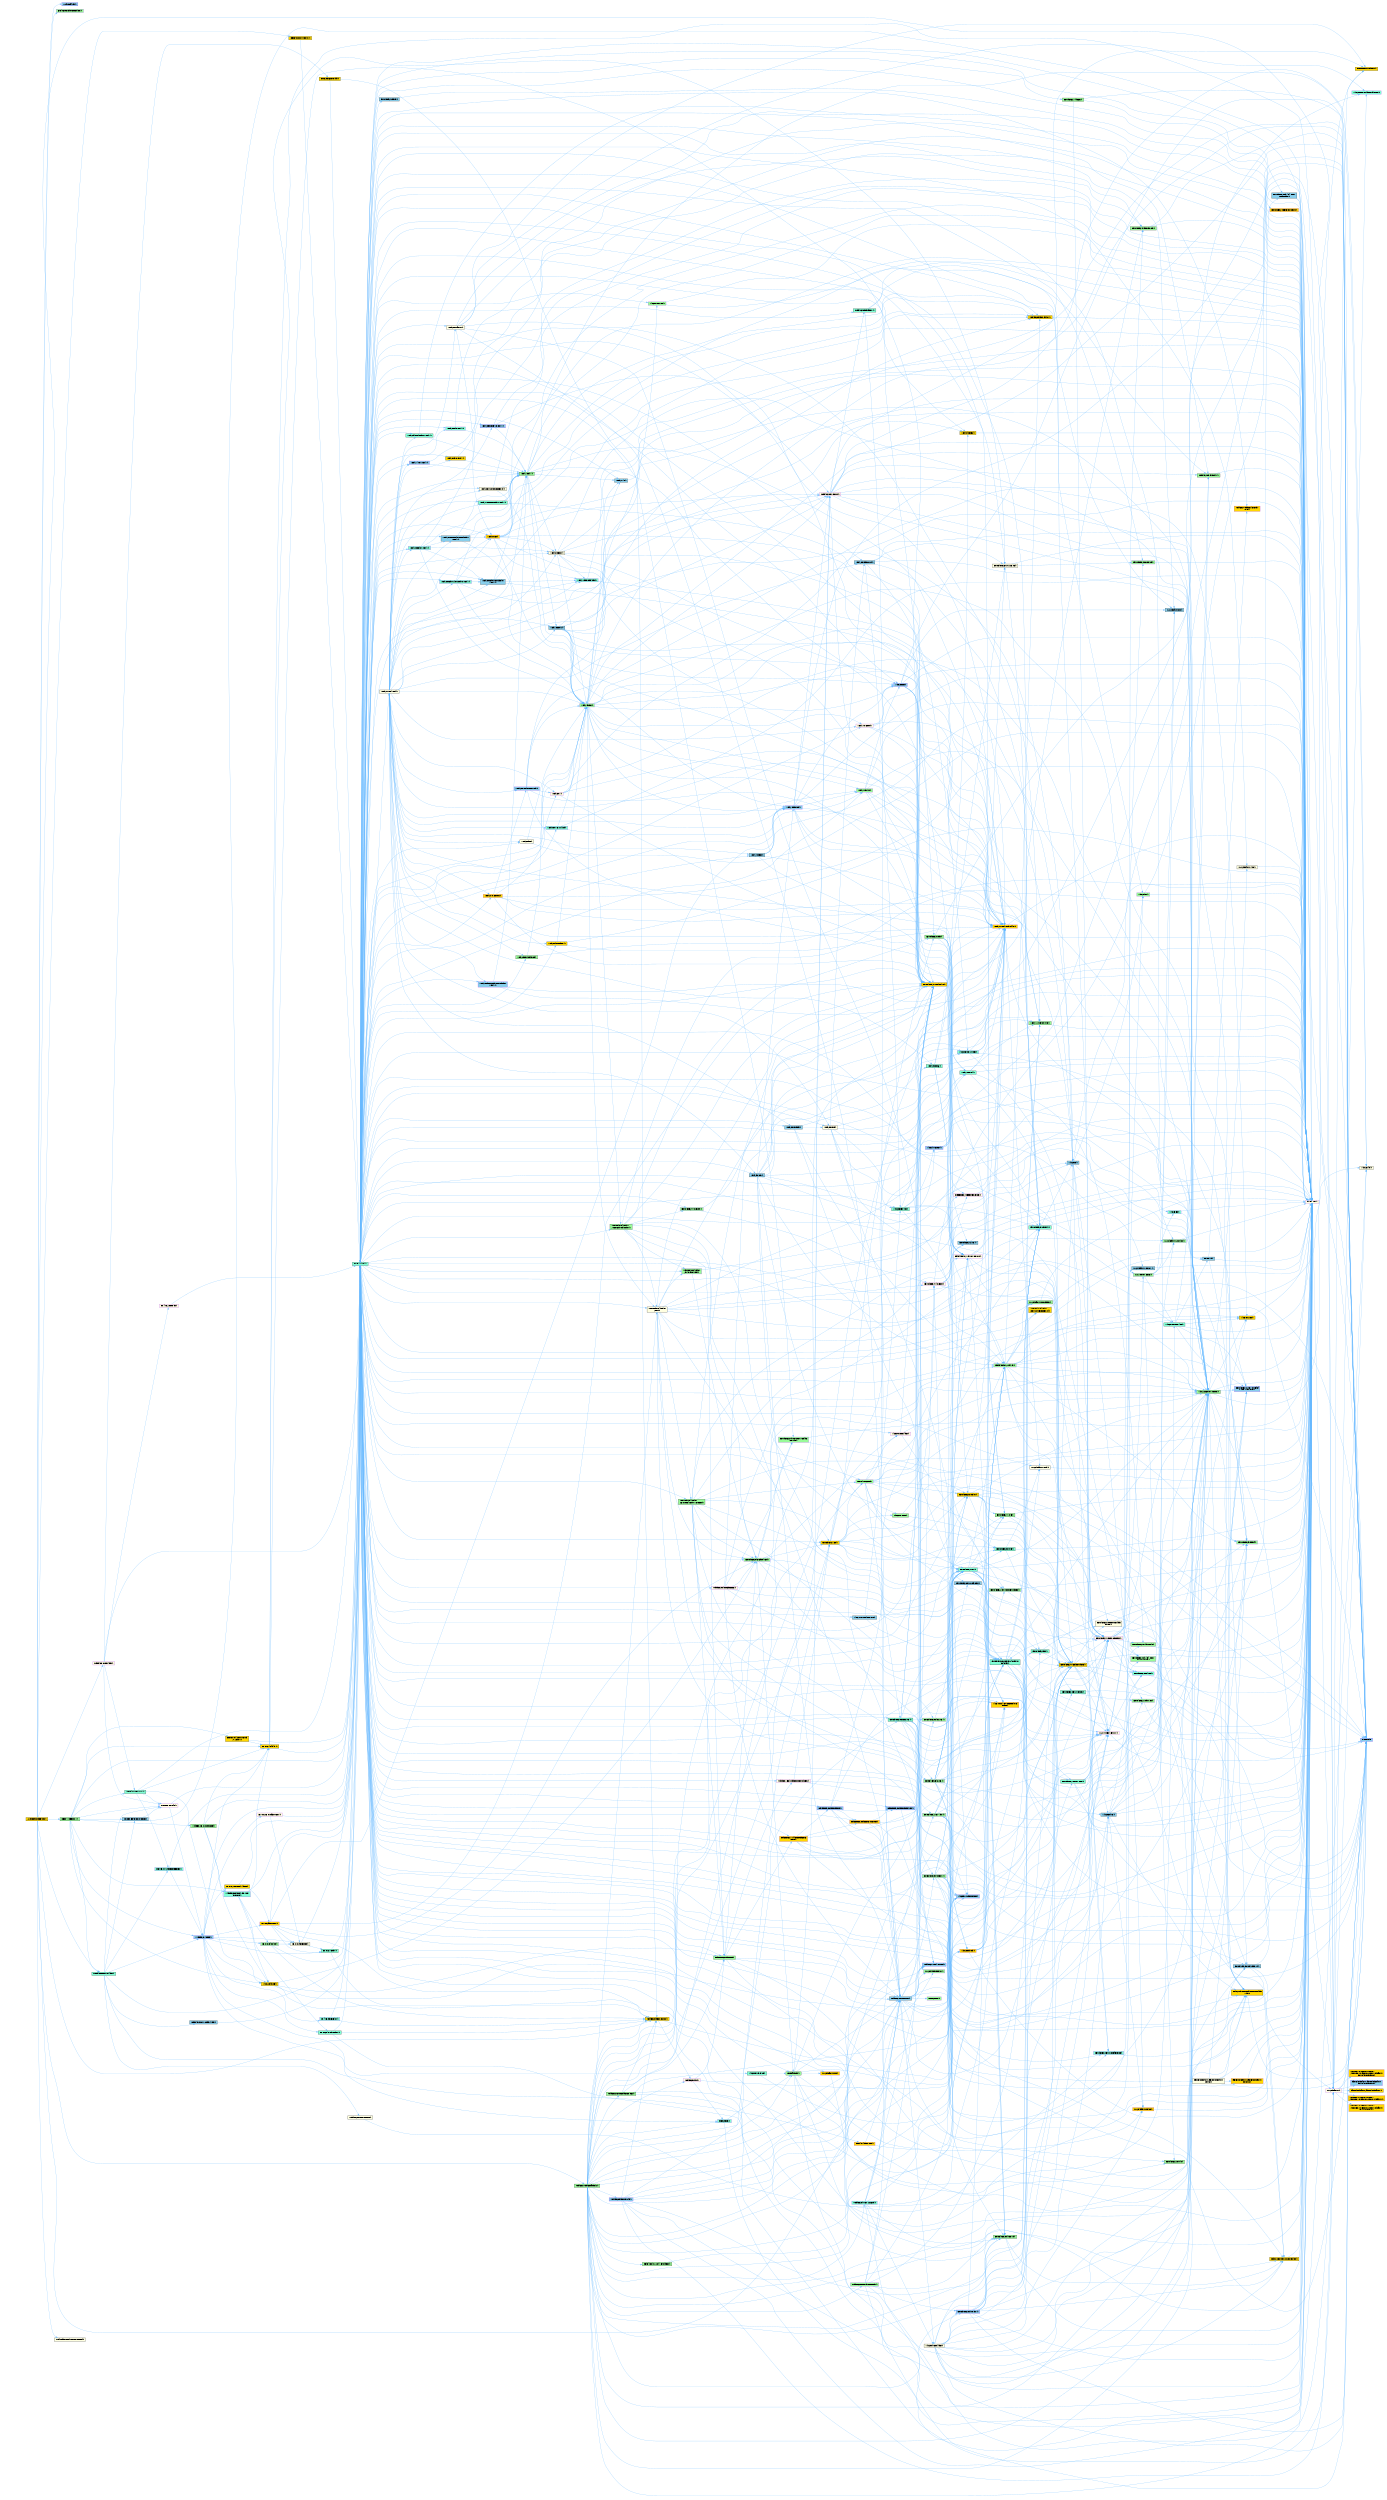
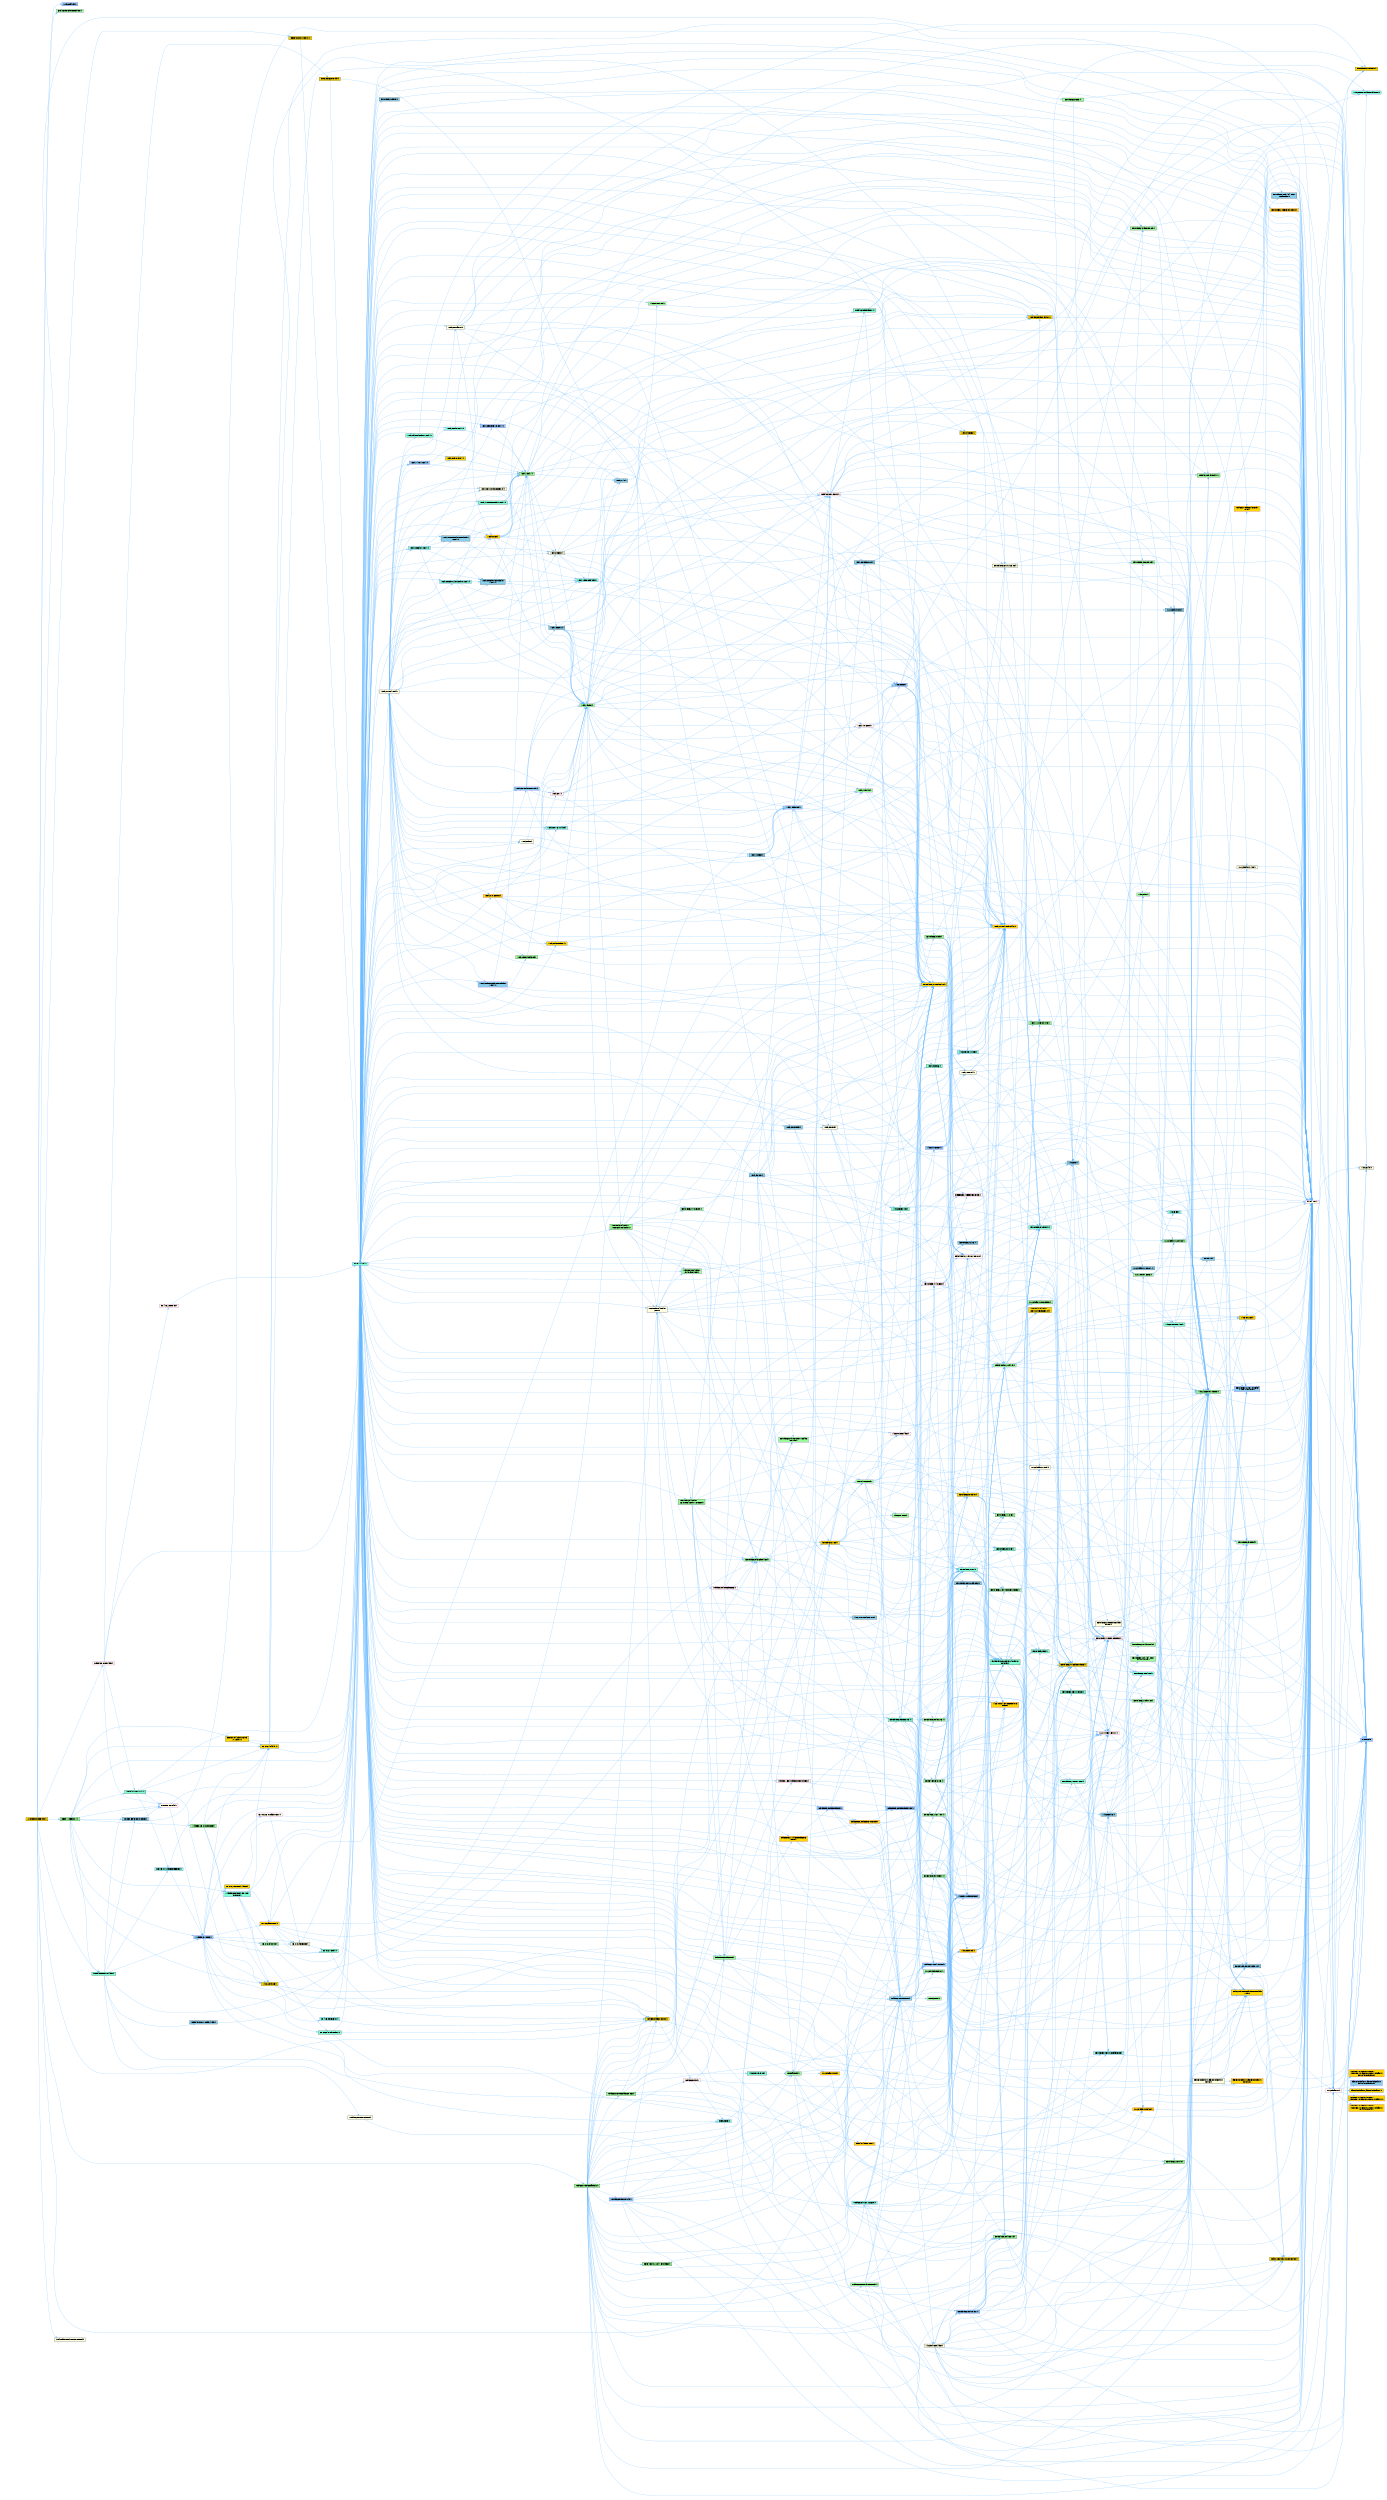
(1073, 100) -> (1073, 100)
(968, 1073) -> (968, 1073)
(360, 1264) -> (360, 1264)
